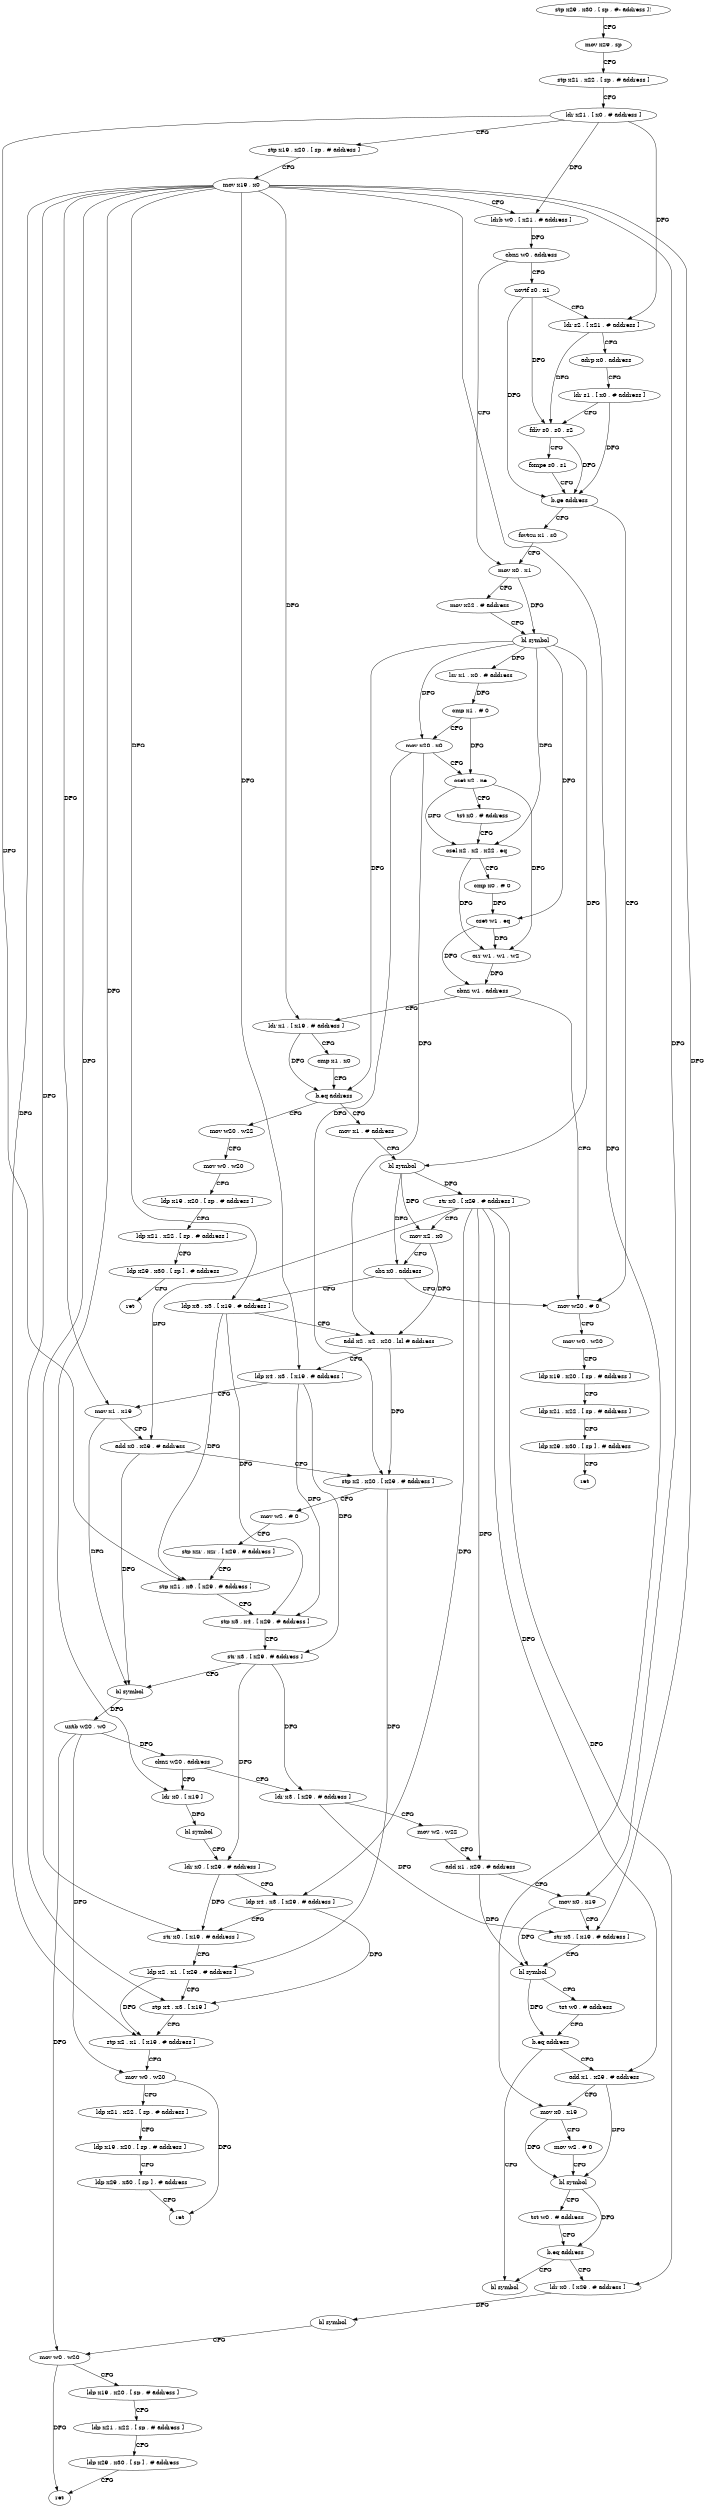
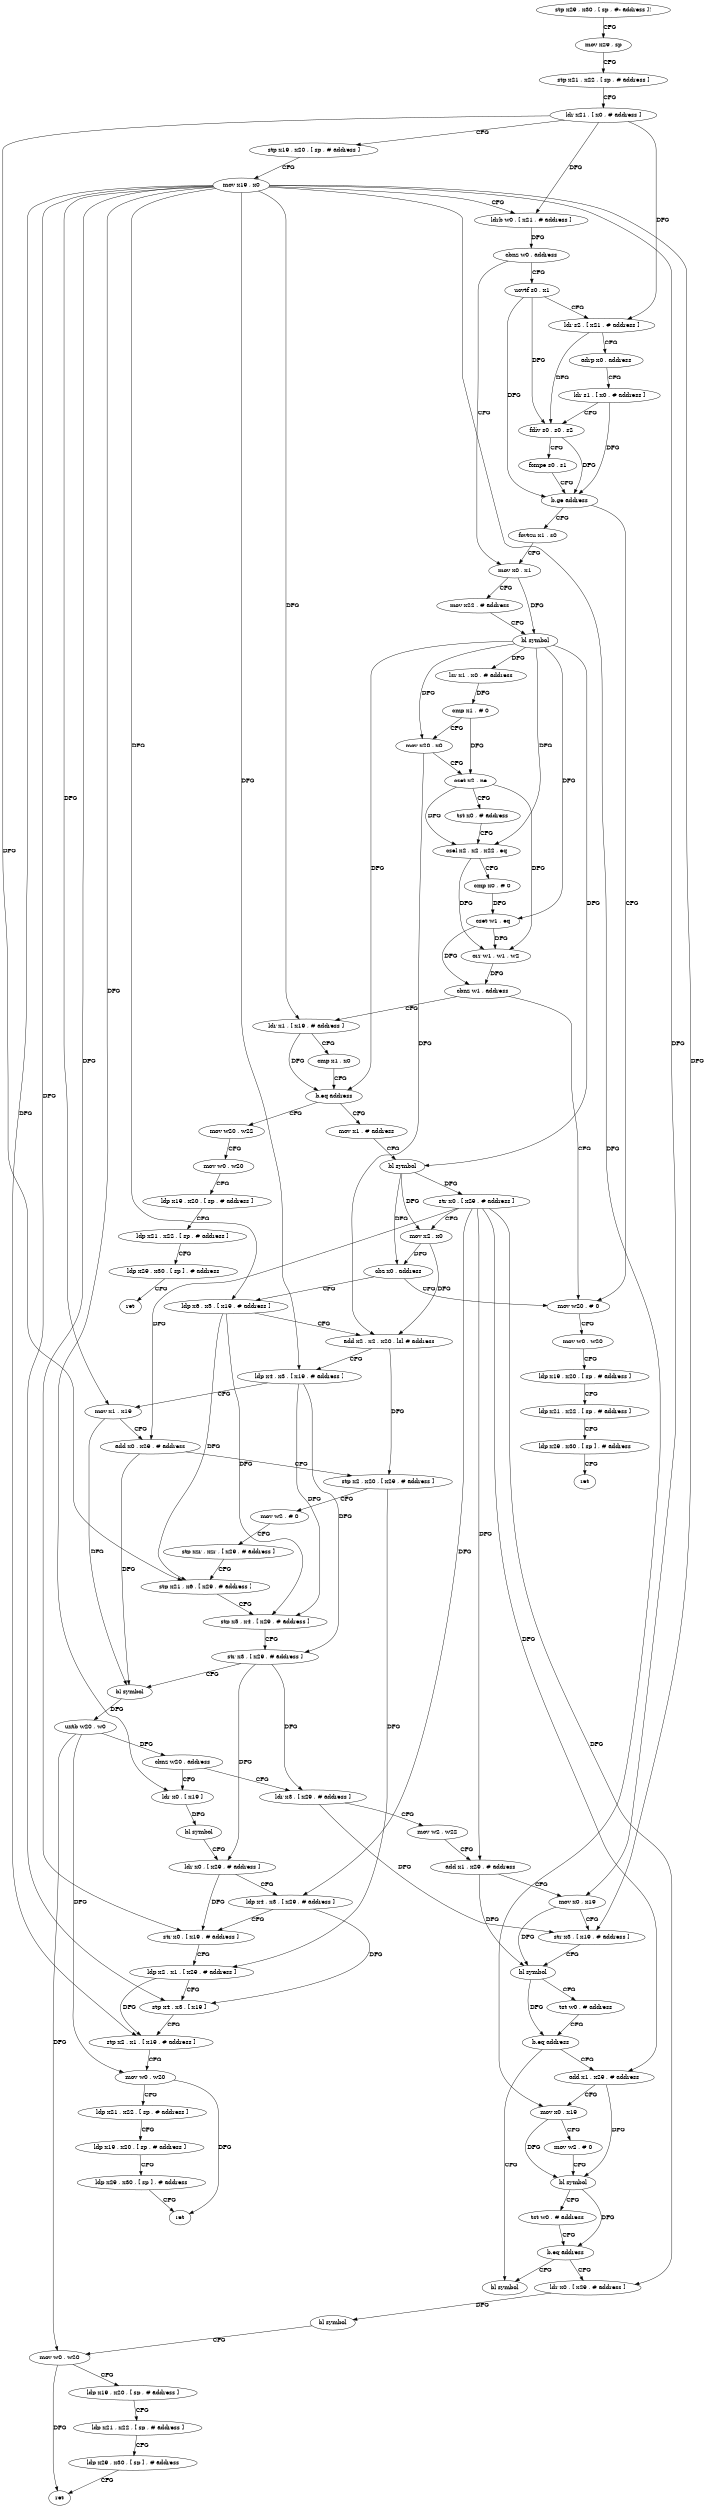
(330, 1113) -> none
(420, 1254) -> (420, 1254)
